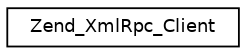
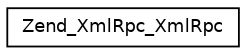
(123, 27) -> (123, 27)
